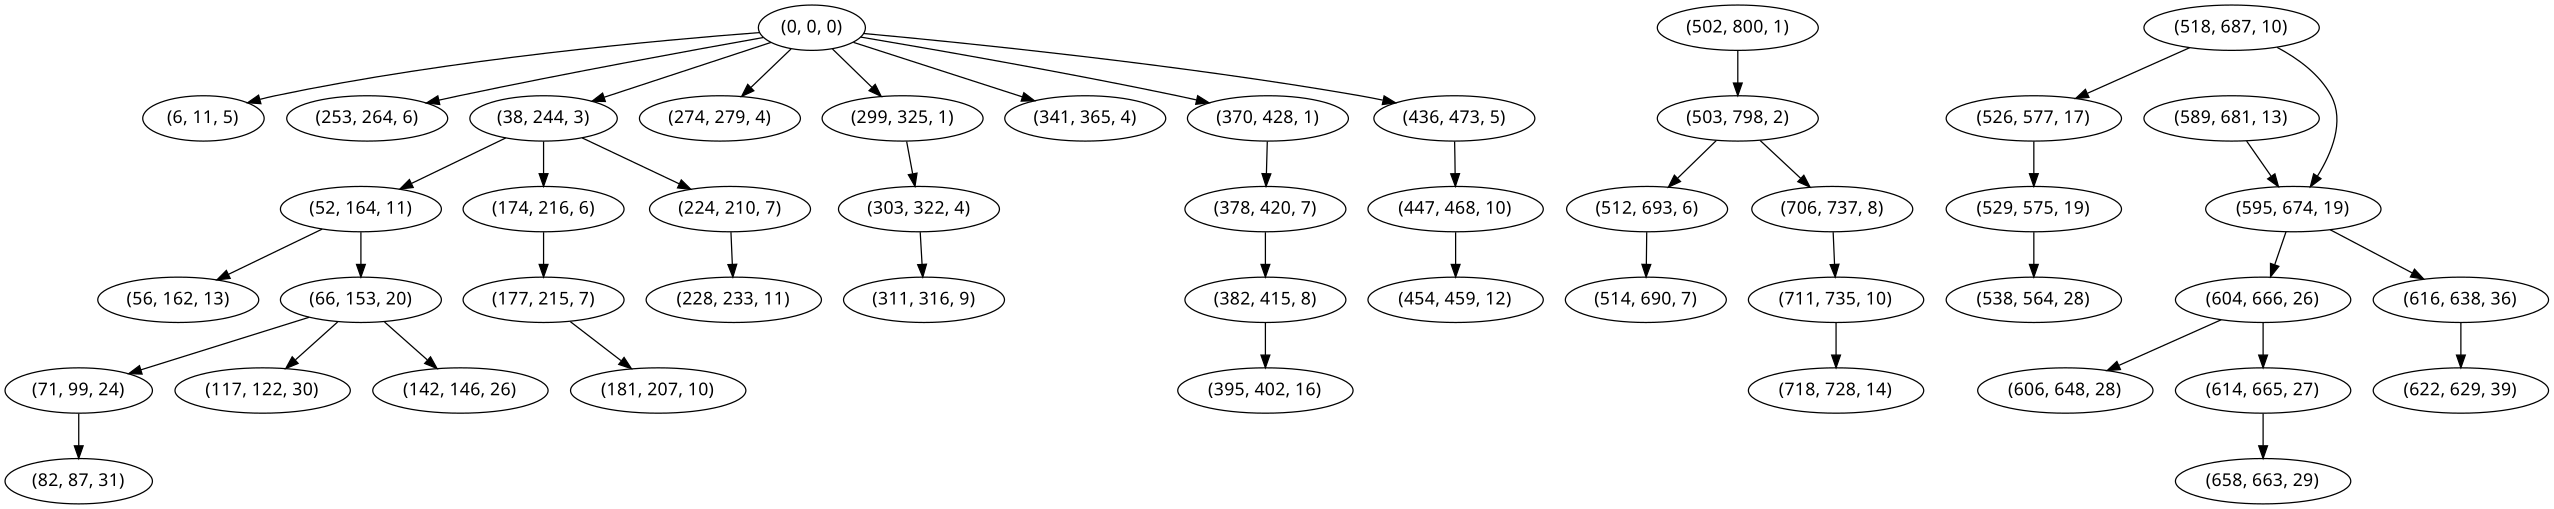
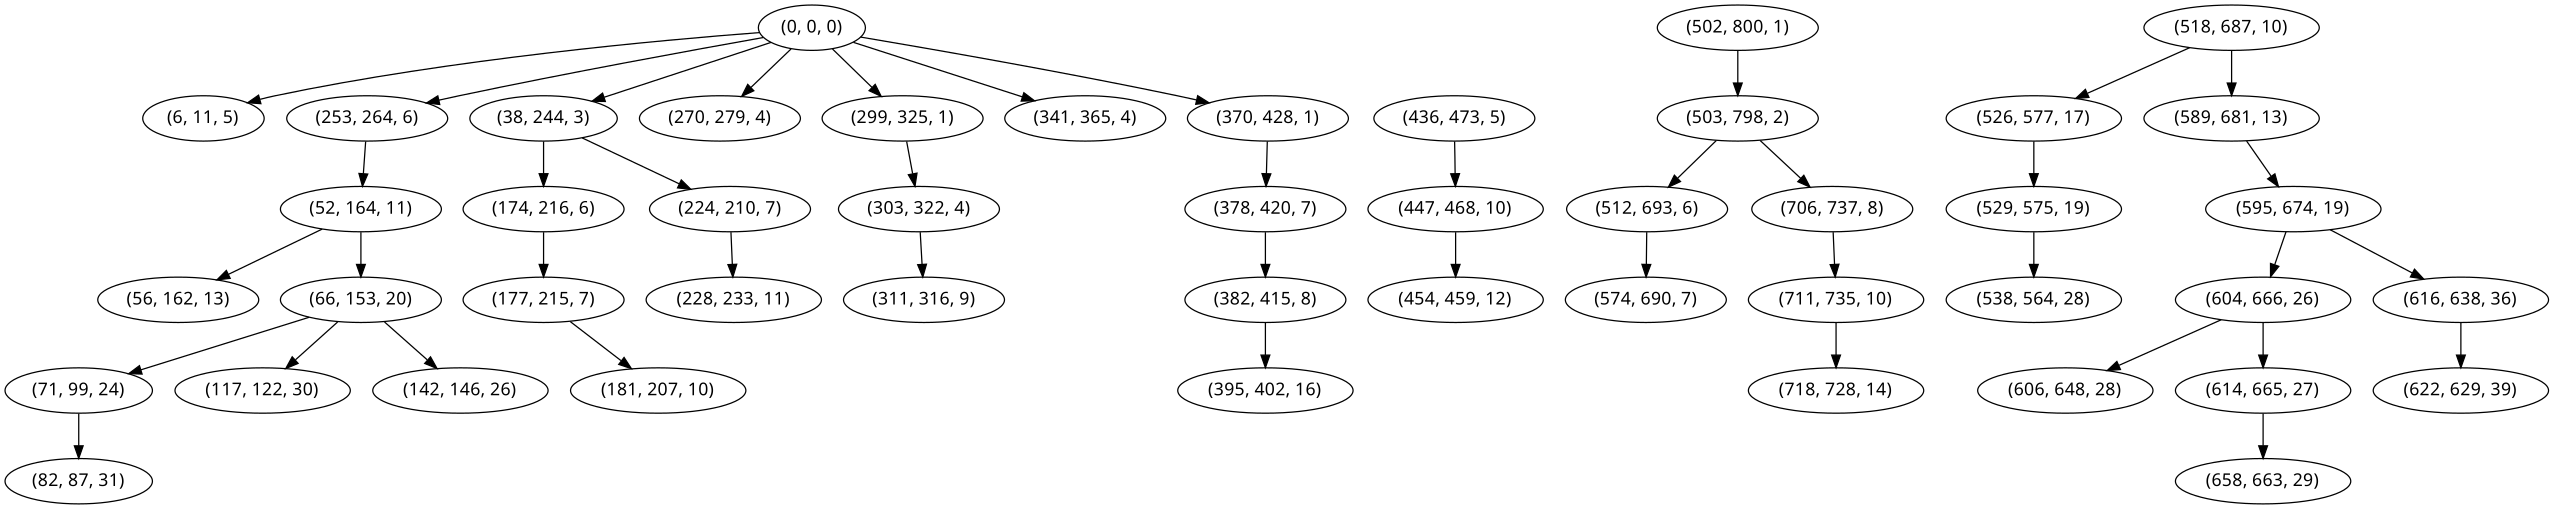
(1124, 61) -> none
(2333, 101) -> (2232, 67)
(720, 118) -> (720, 118)
(459, 161) -> (365, 158)
(1646, 300) -> (1646, 300)
